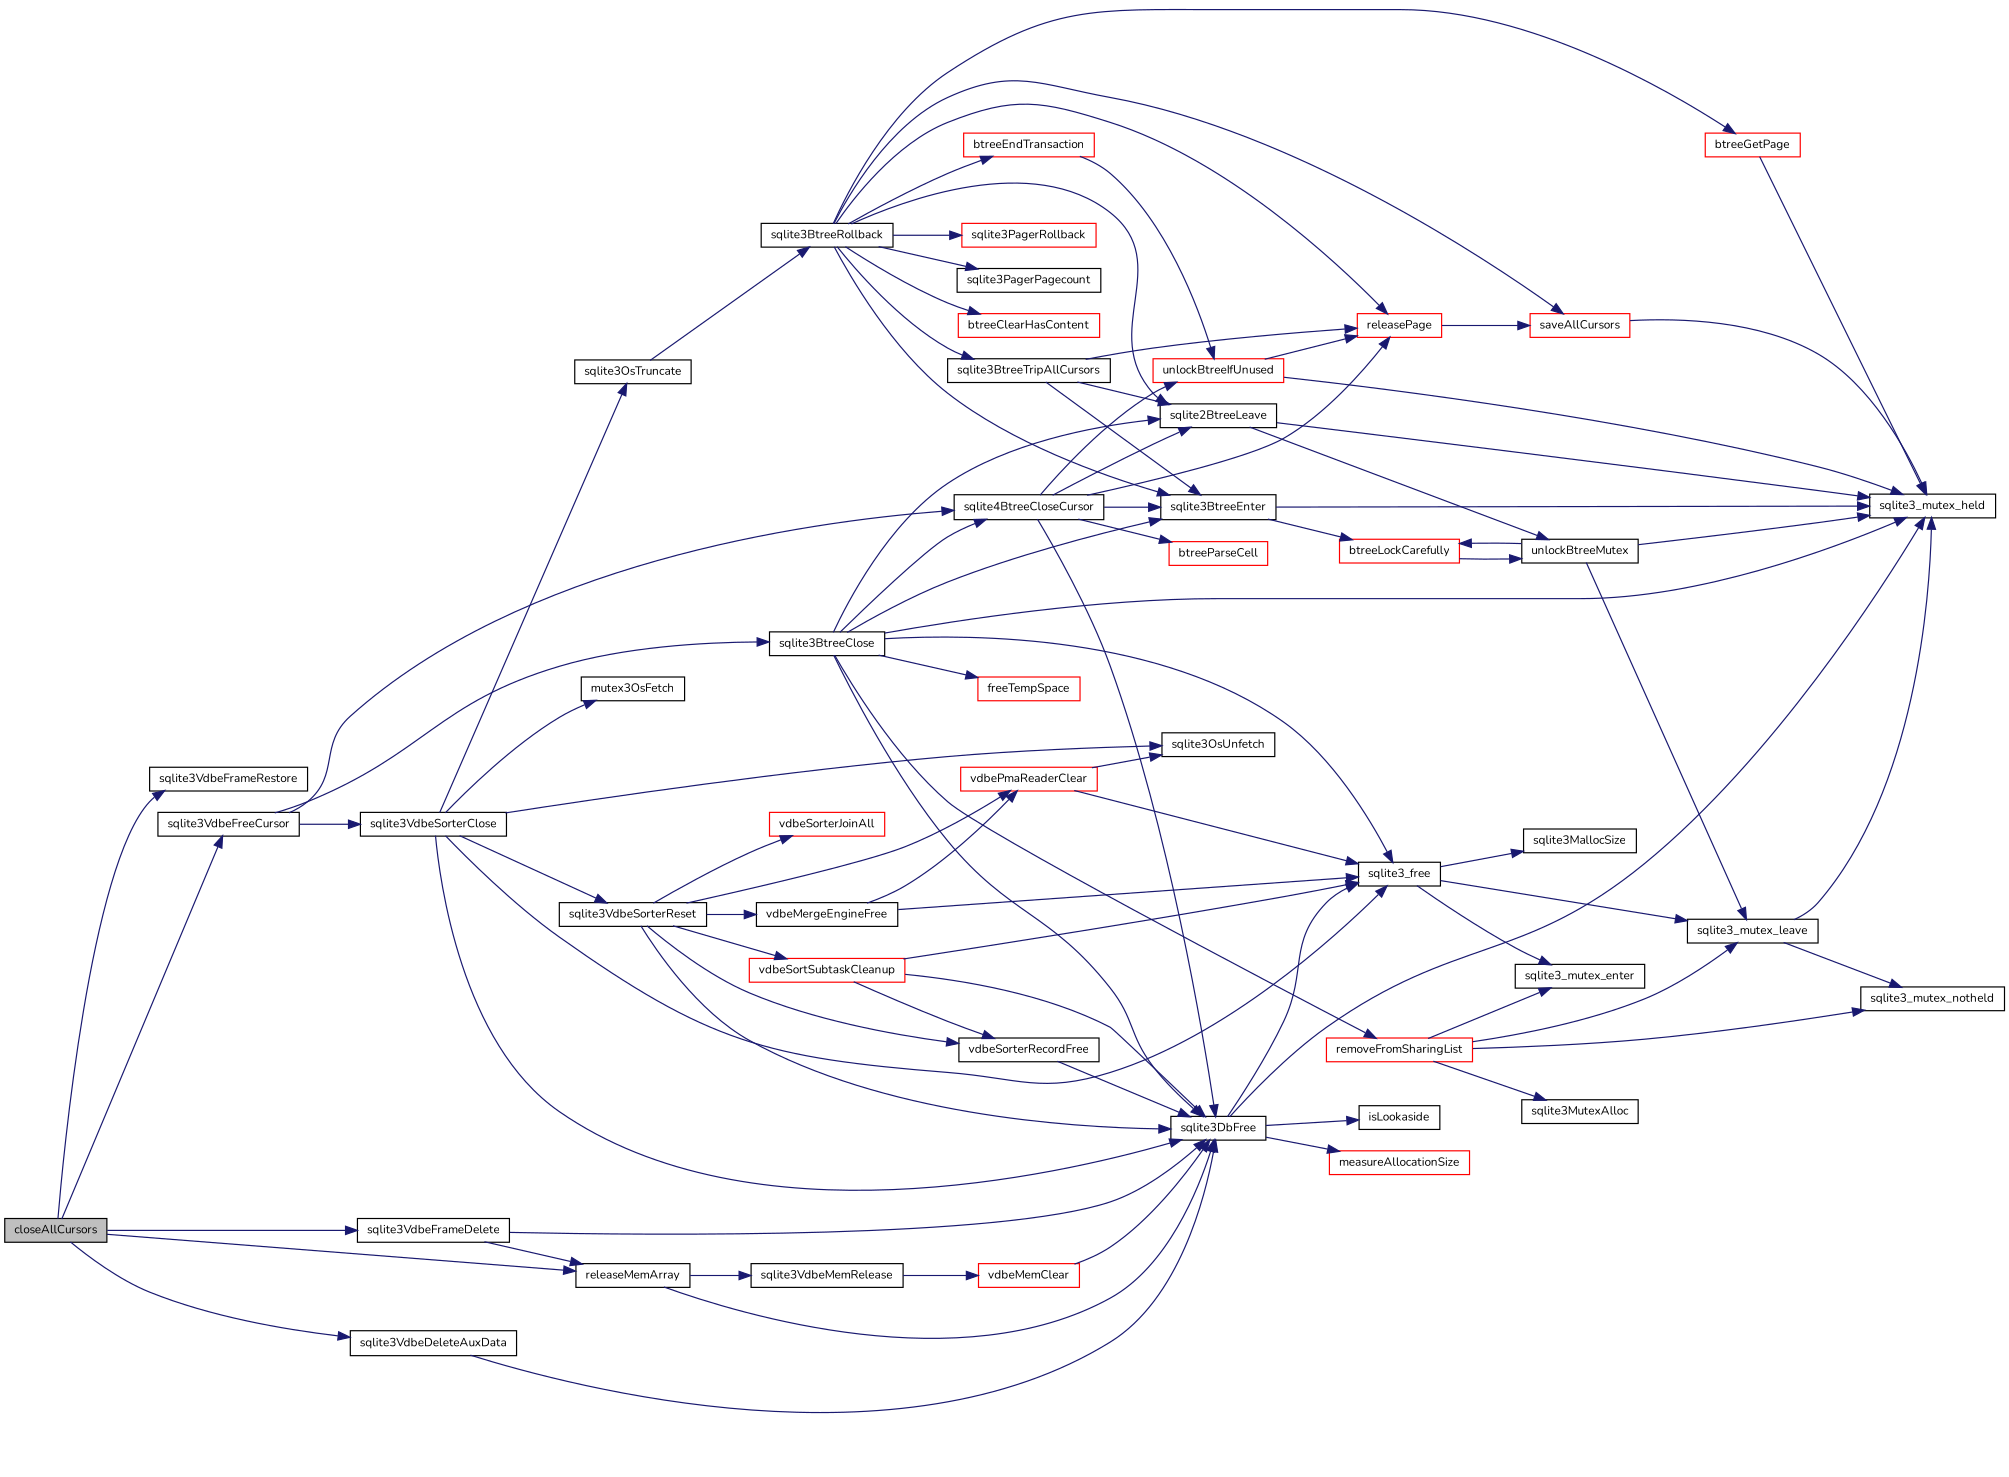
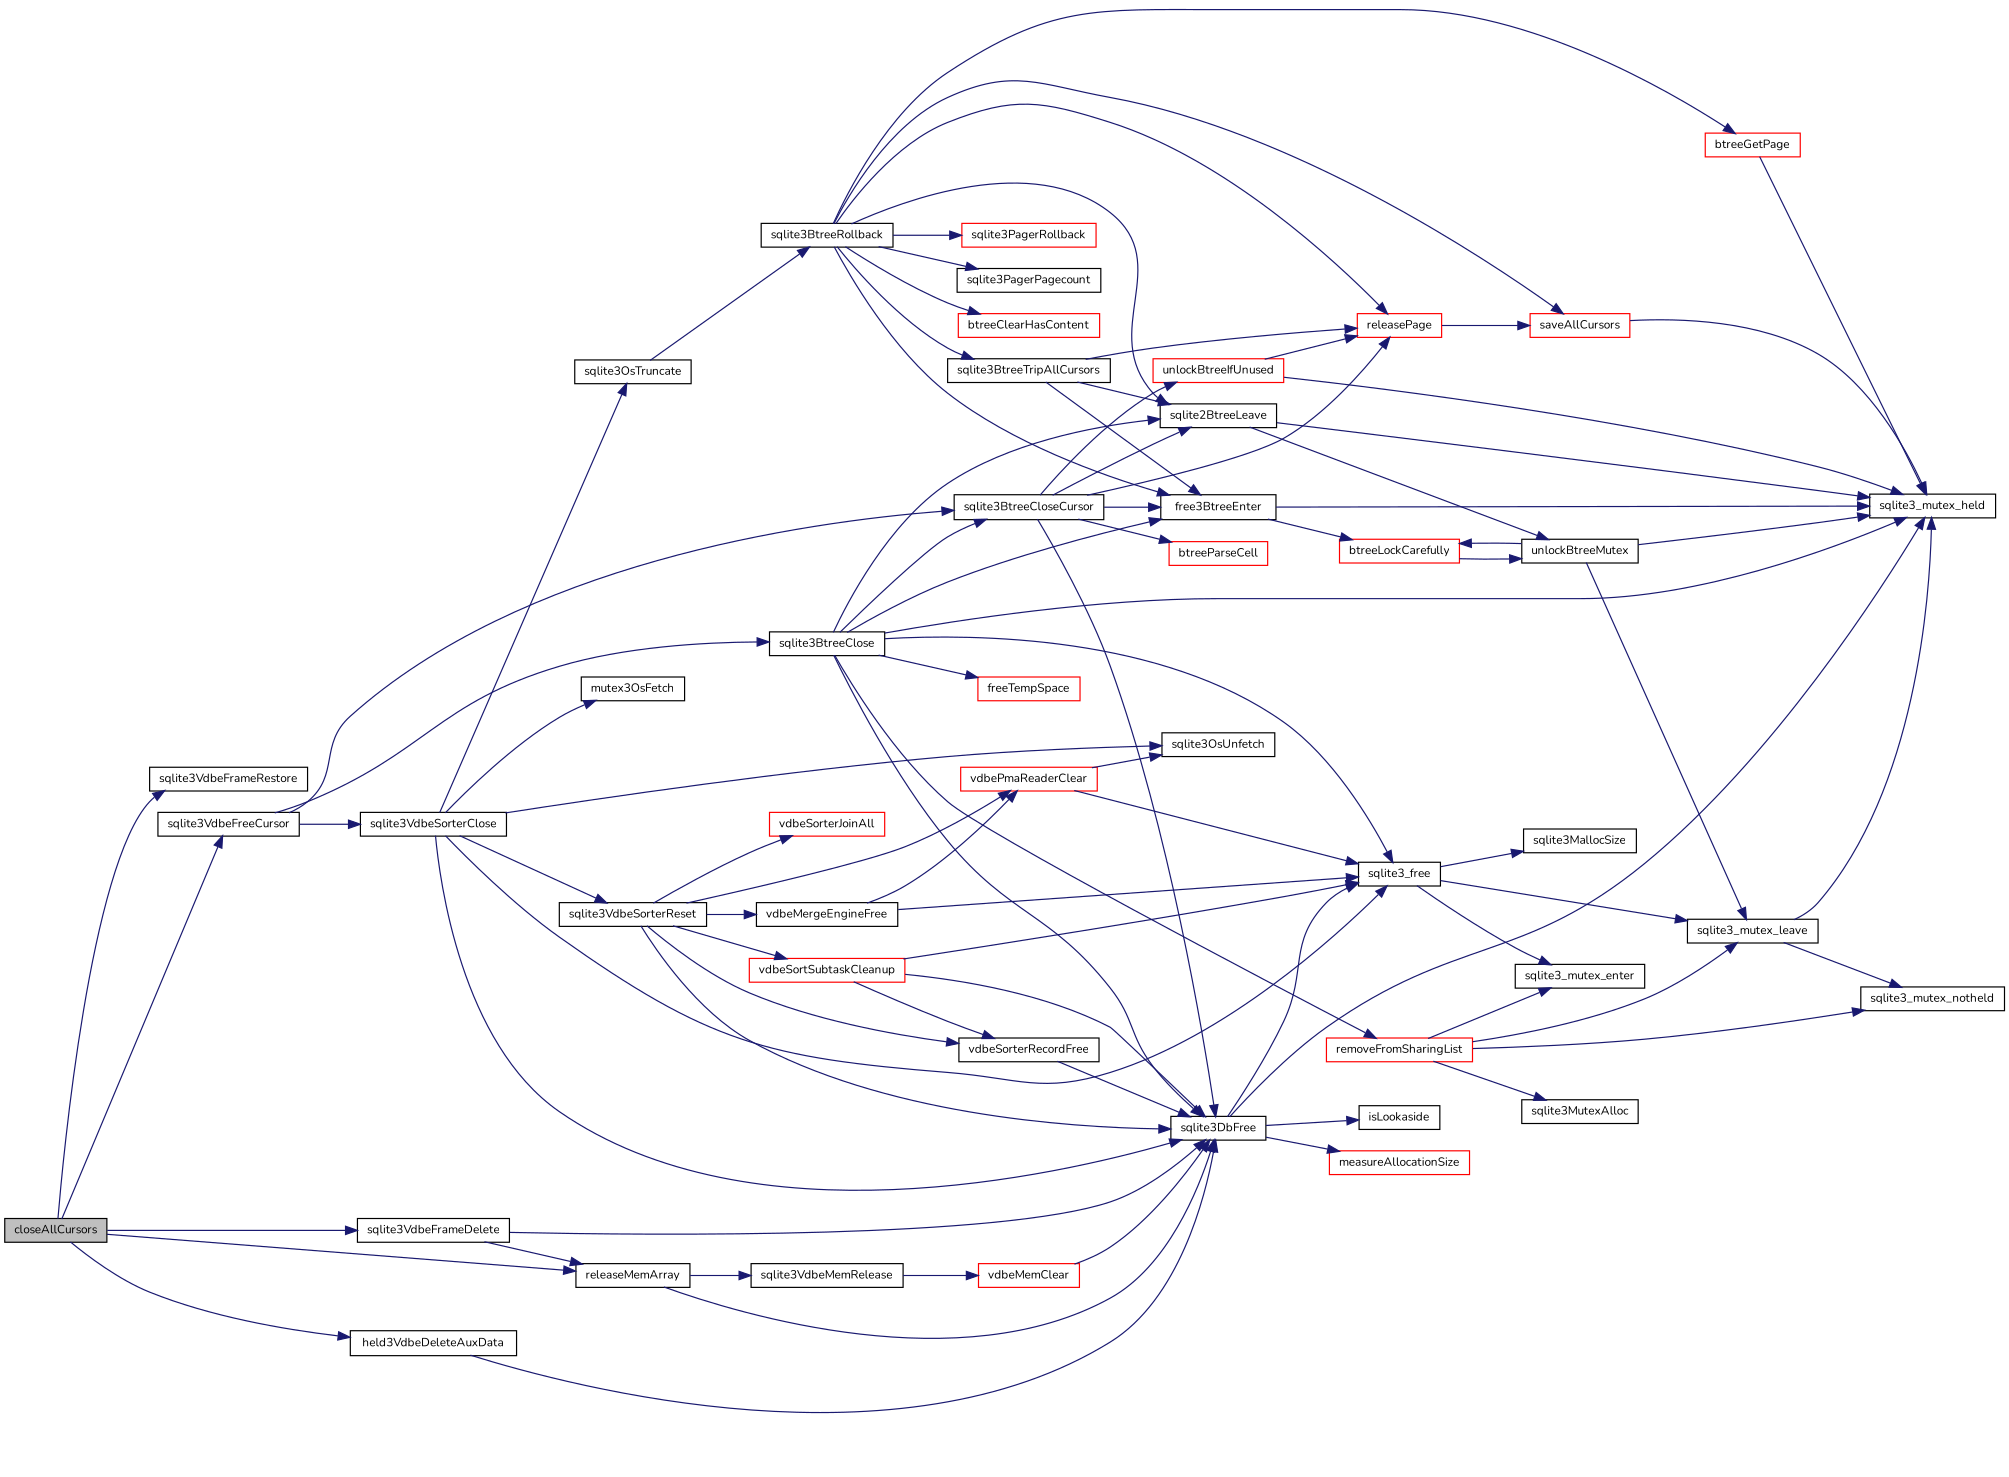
(1029, 145) -> none
(1029, 507) -> (1029, 507)
(1218, 507) -> (1218, 507)
(433, 1343) -> (433, 1343)
